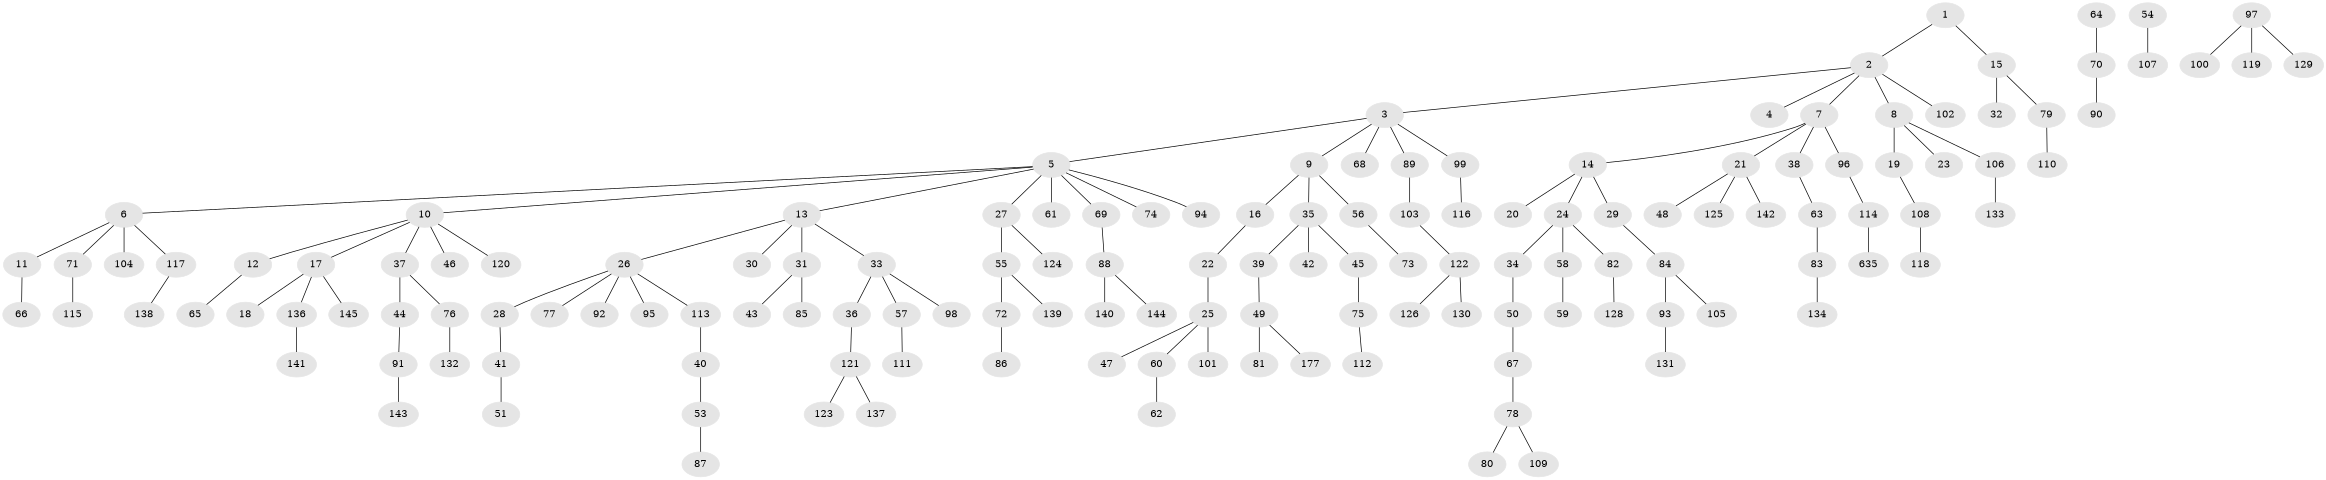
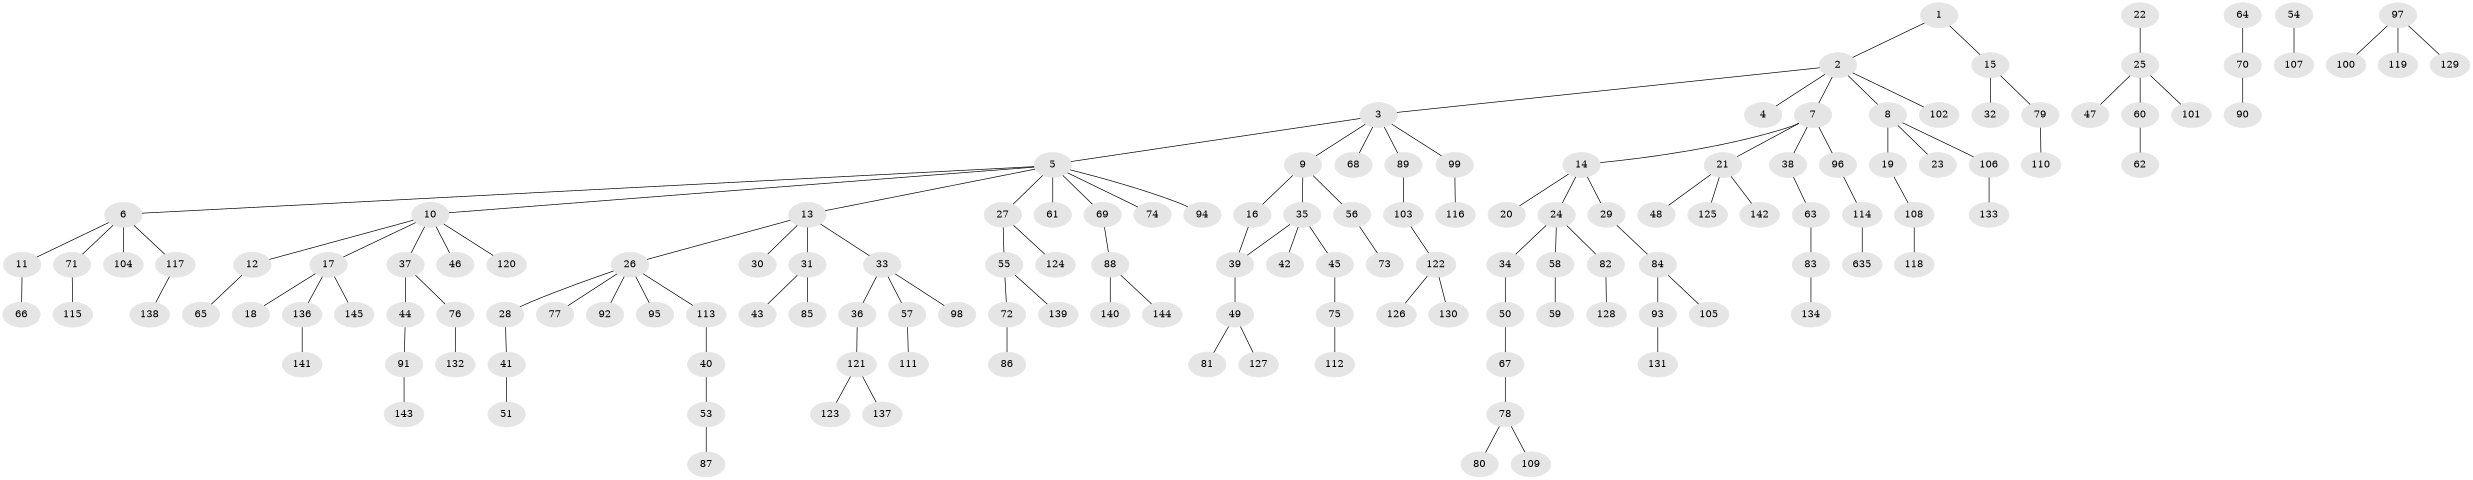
(1232, 240) -> (1244, 240)
(1311, 365) -> (1259, 365)
